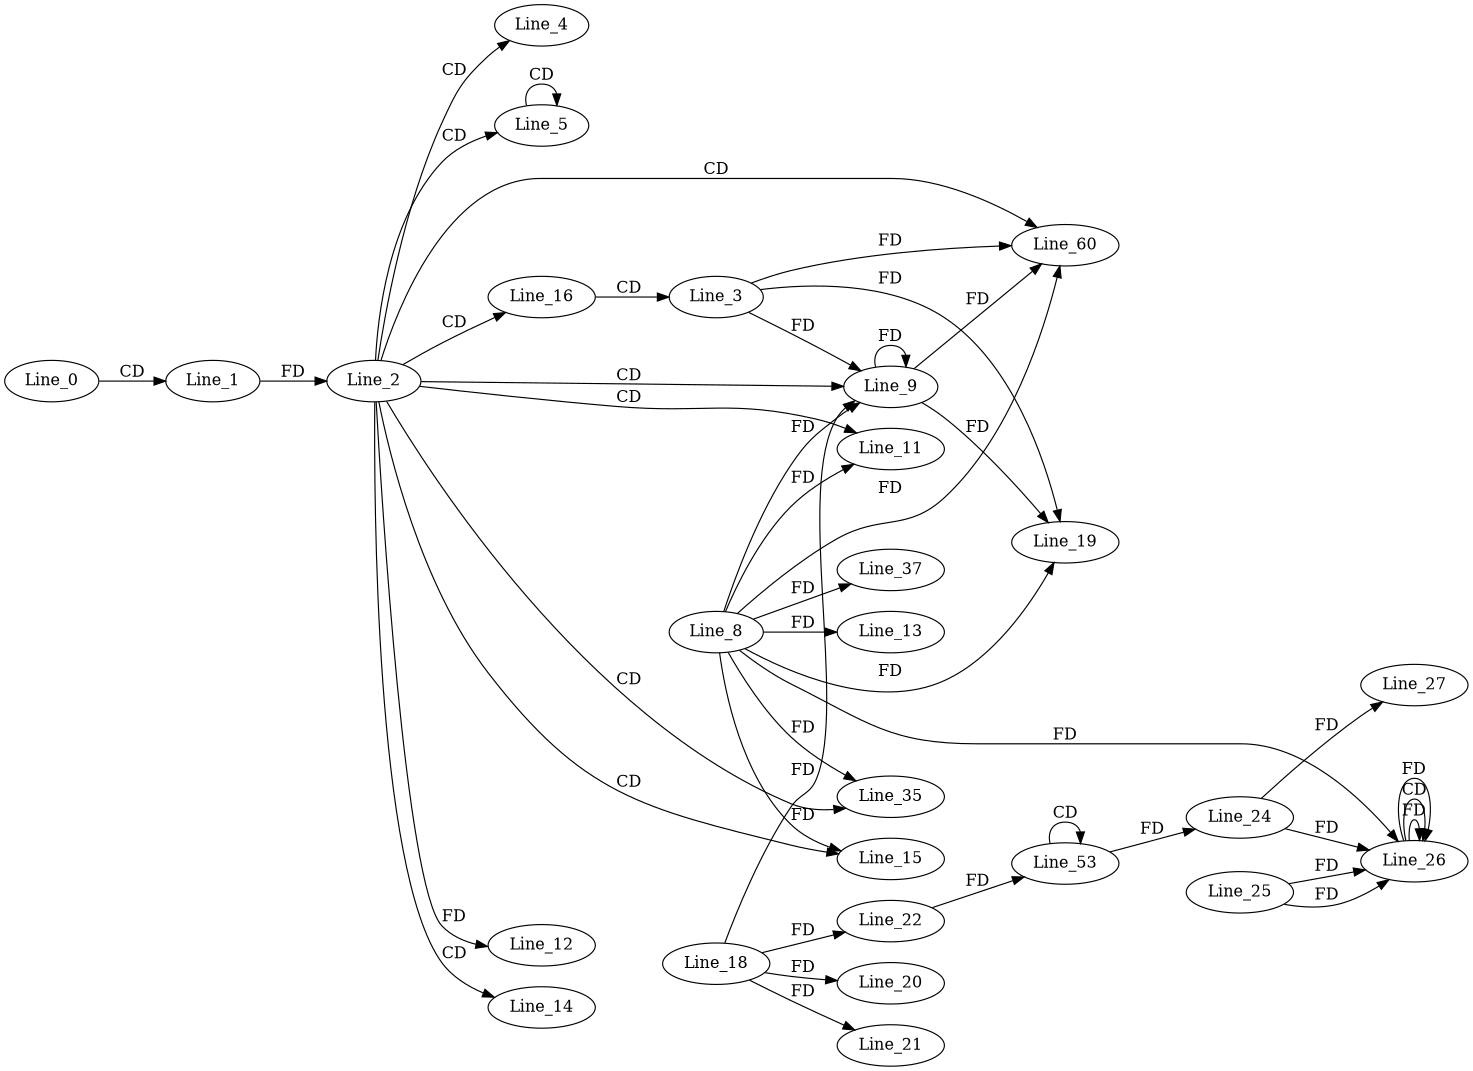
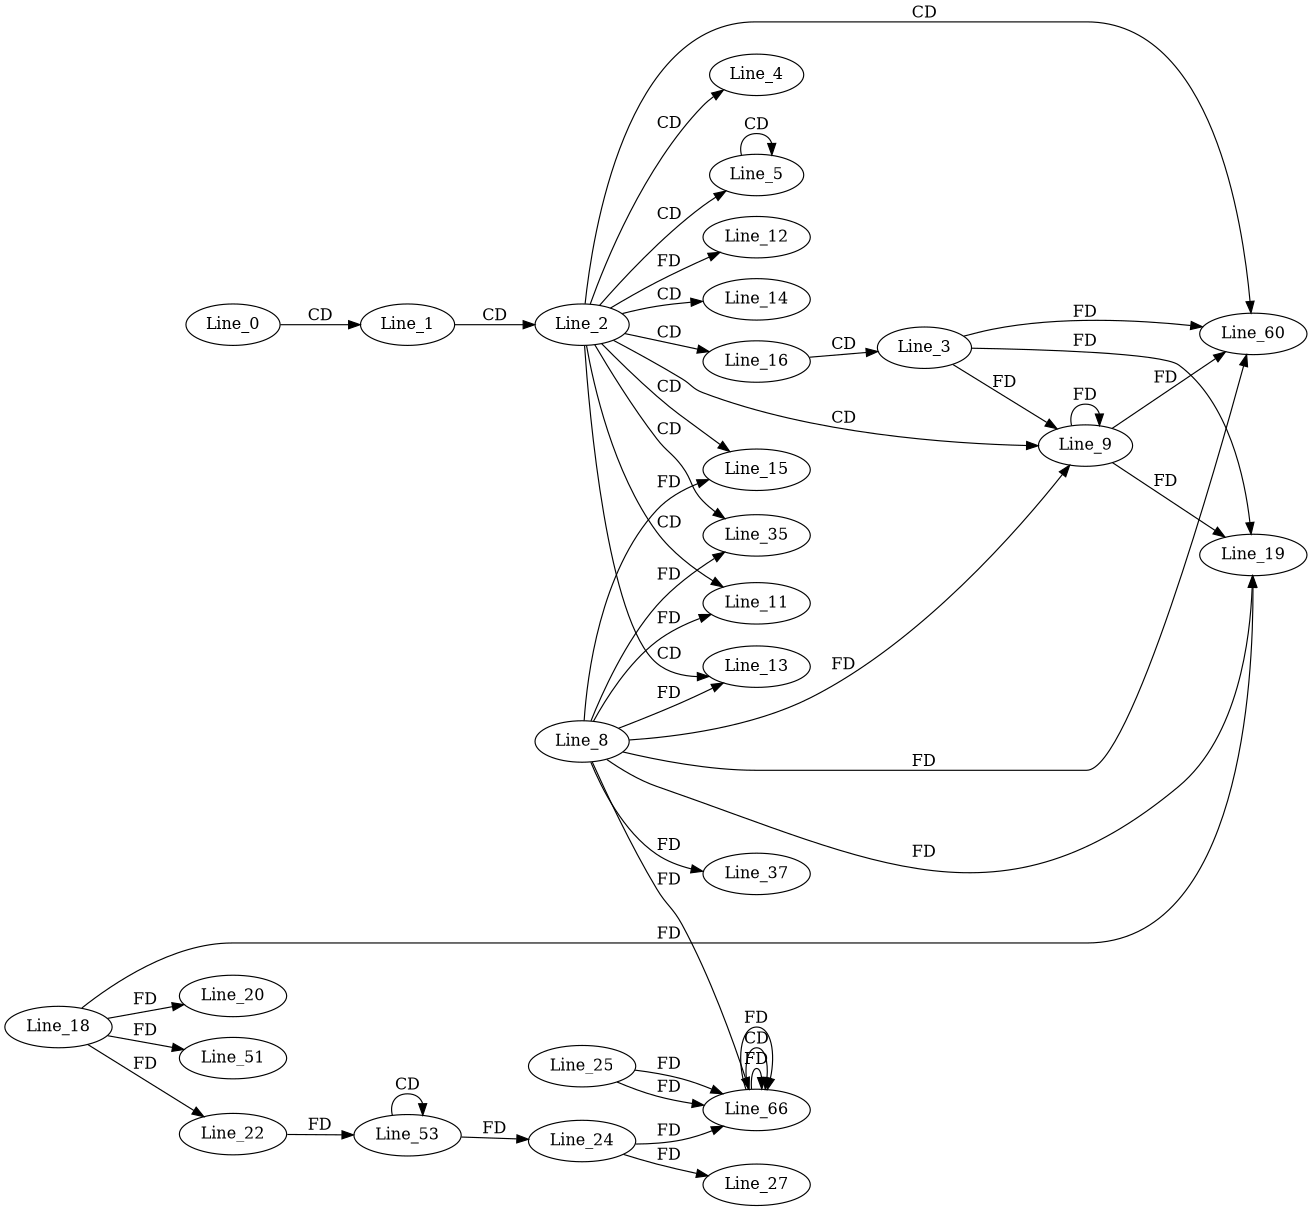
(293, 372) -> (495, 316)
none -> (607, 531)
(826, 672) -> (791, 943)
(1414, 861) -> (757, 1110)
(891, 1045) -> (233, 1058)
